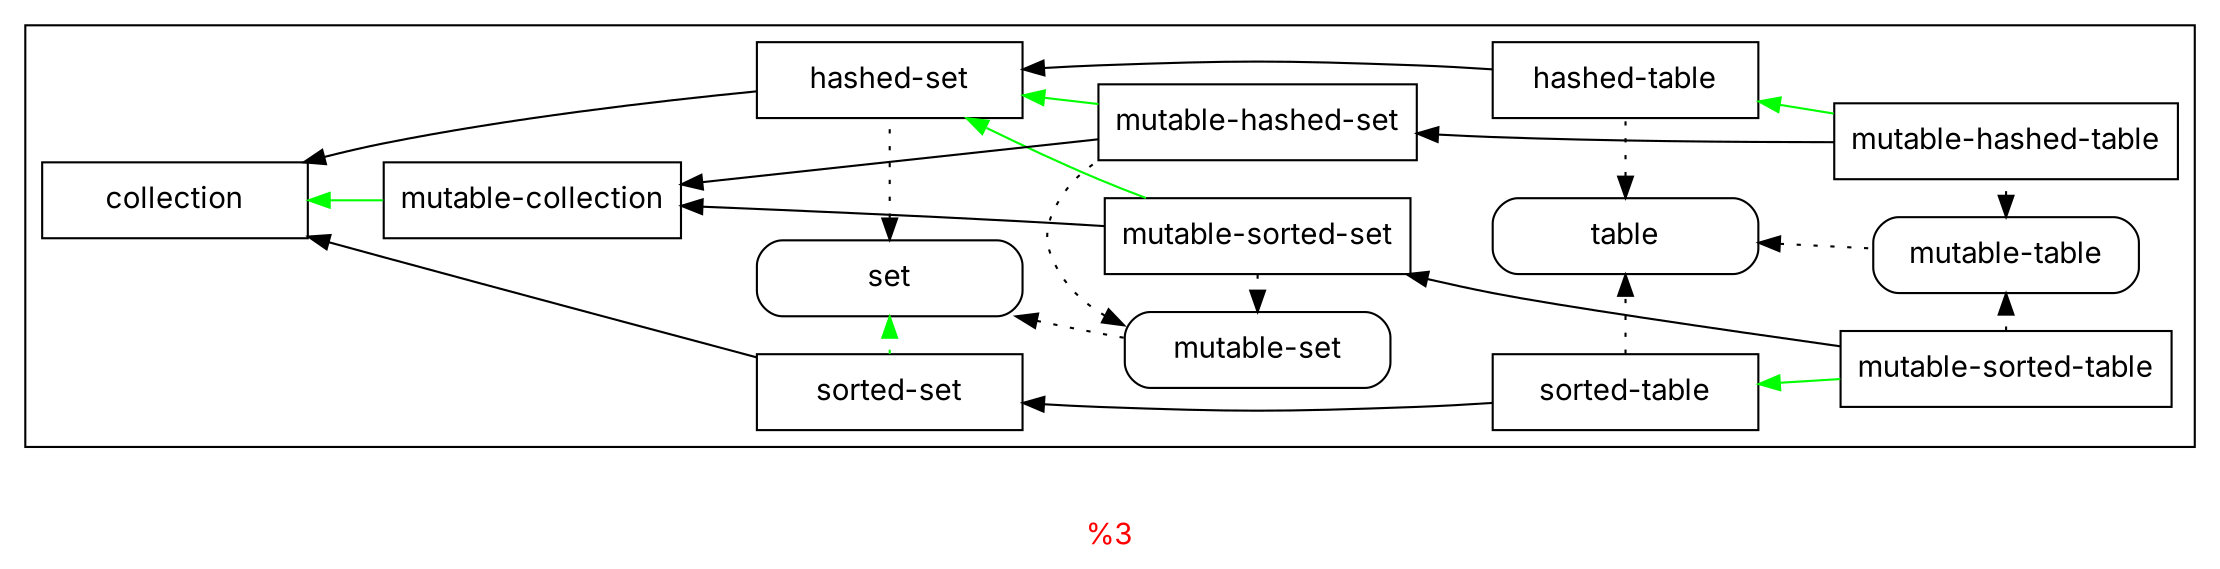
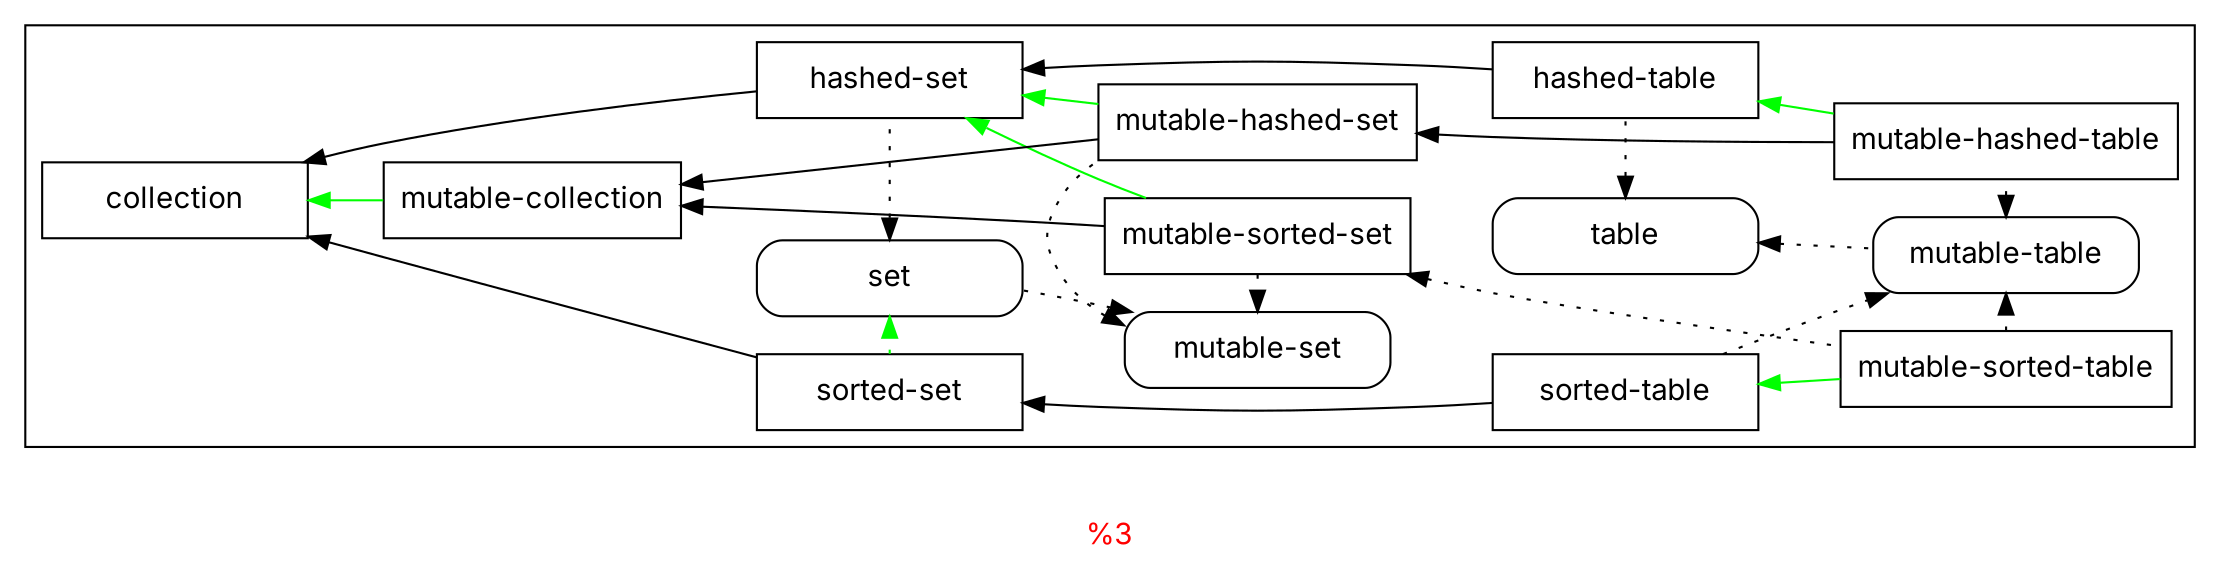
(1643, 318) -> (1633, 316)
(1626, 328) -> (1795, 327)
(1081, 330) -> (1060, 297)
